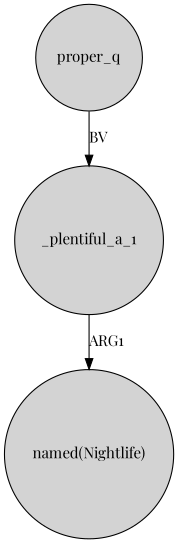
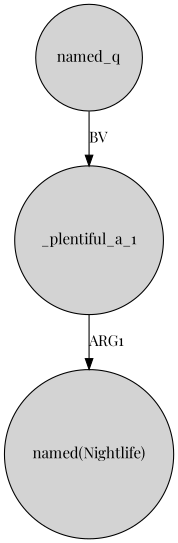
(89, 58) -> (89, 58)
